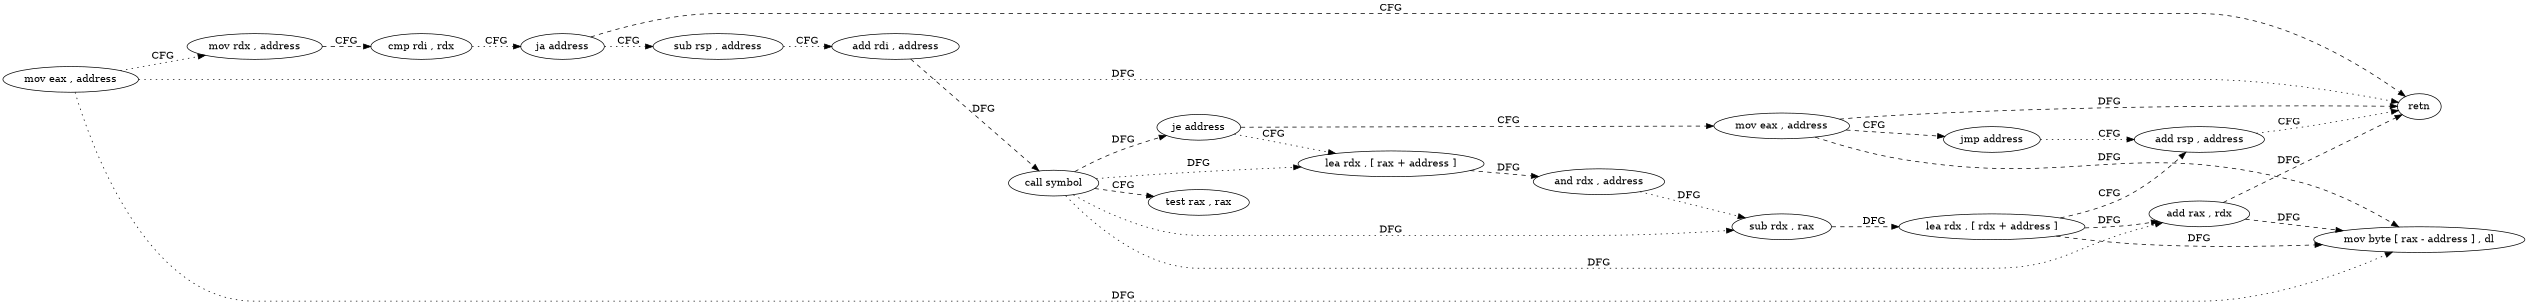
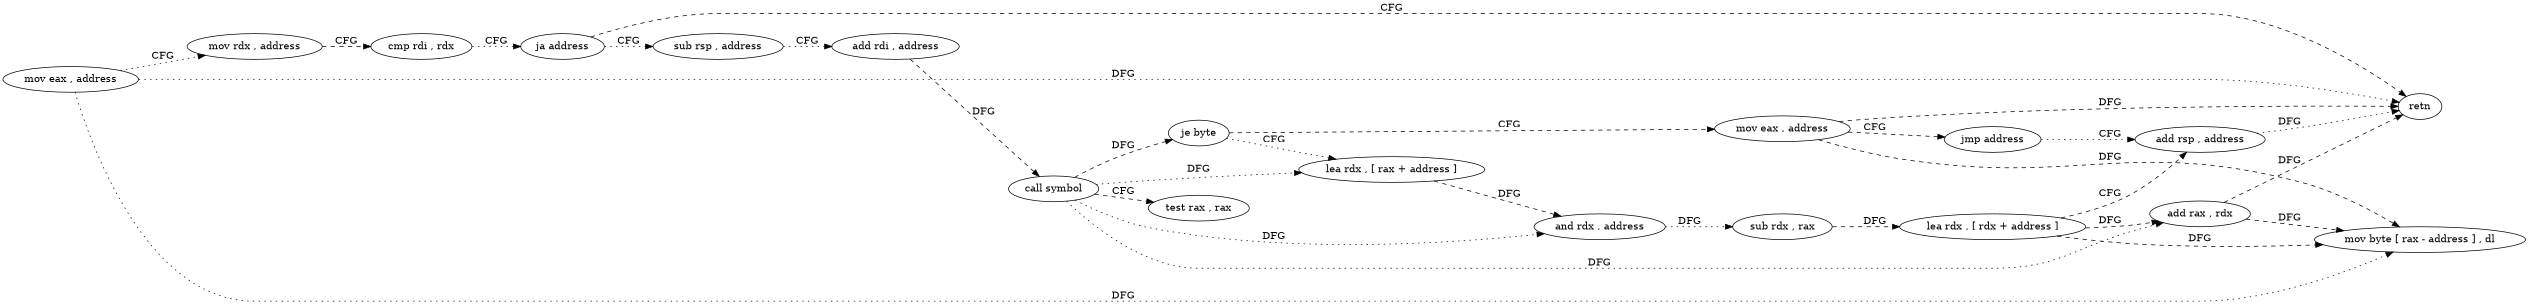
(2289, 122) -> (2290, 122)
(1199, 127) -> (1199, 133)
(1396, 235) -> (1303, 244)
